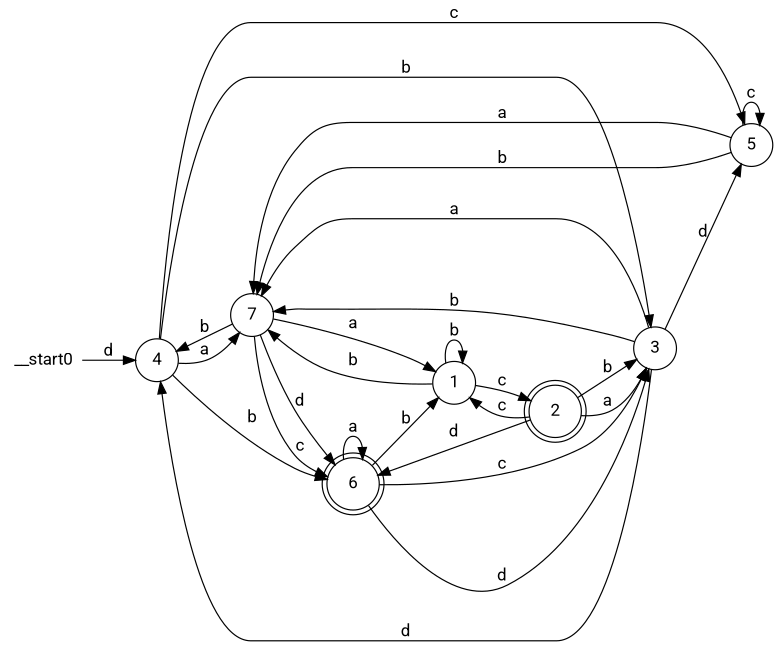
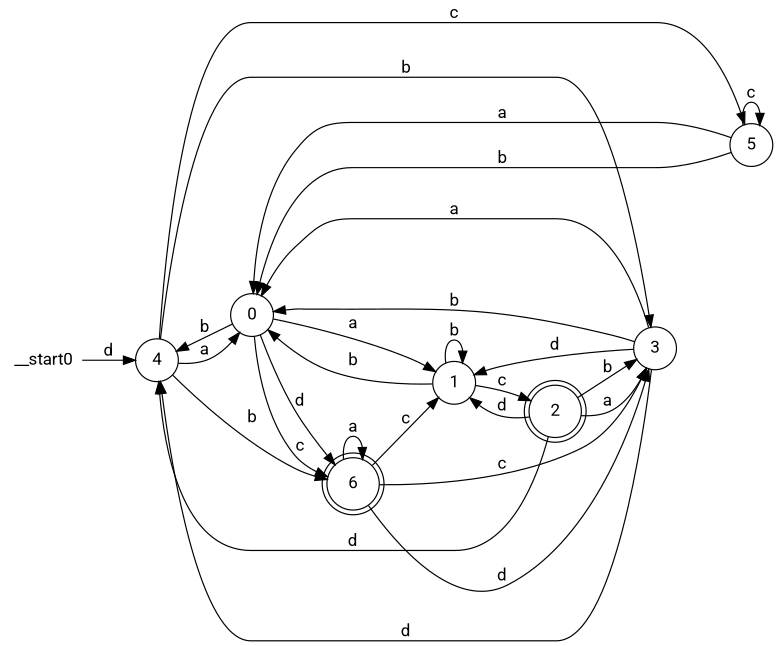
(701, 252) -> (559, 356)
(252, 315) -> (252, 315)
(502, 406) -> (502, 406)
(406, 419) -> (406, 419)
(460, 446) -> (333, 550)
